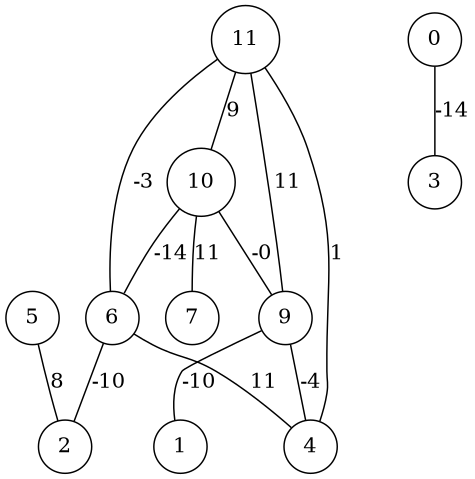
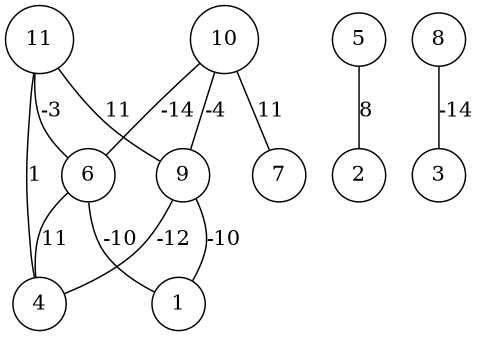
(435, 40) -> (439, 40)
(223, 111) -> none
(262, 254) -> (216, 111)
(89, 382) -> (108, 257)
(311, 382) -> (173, 240)
